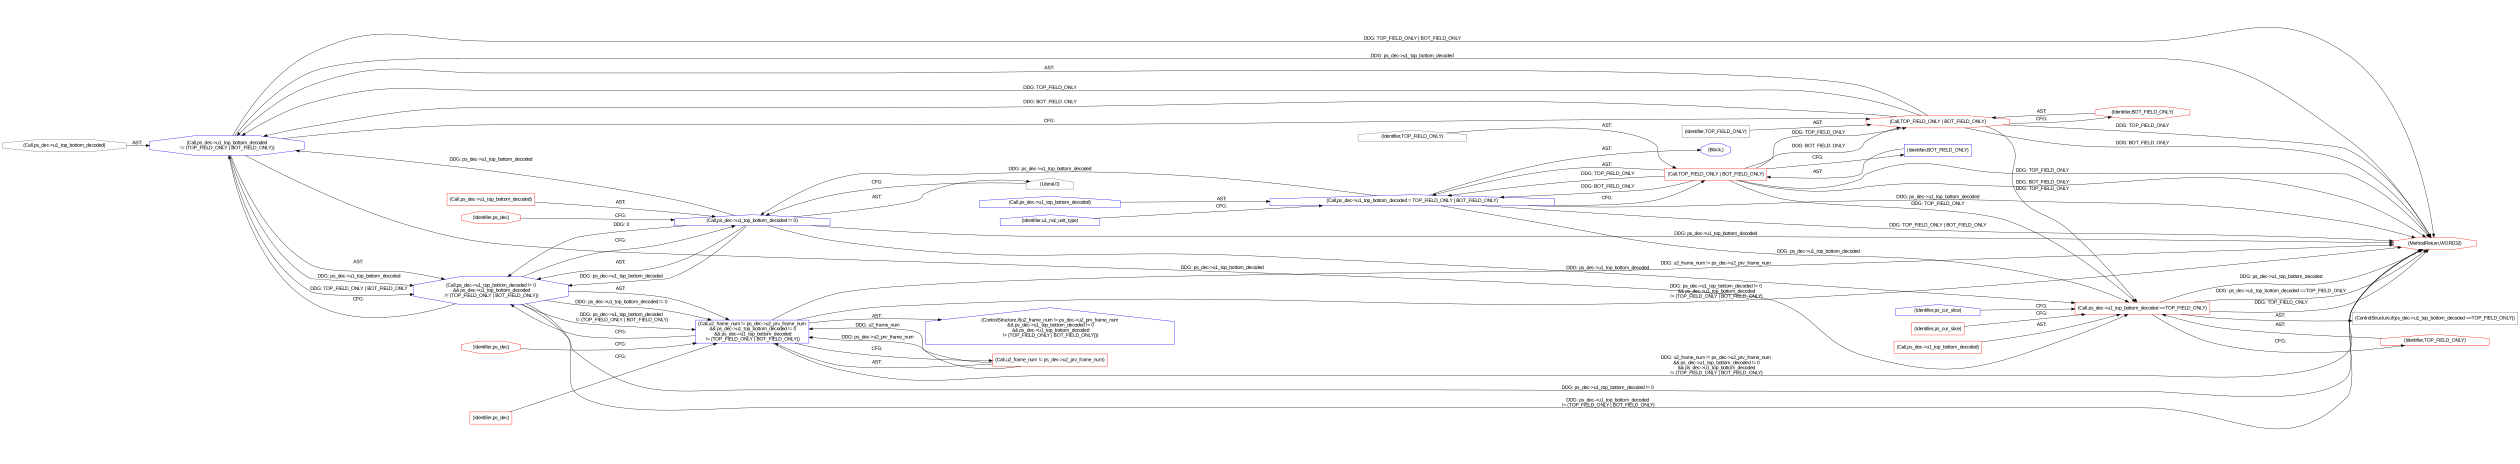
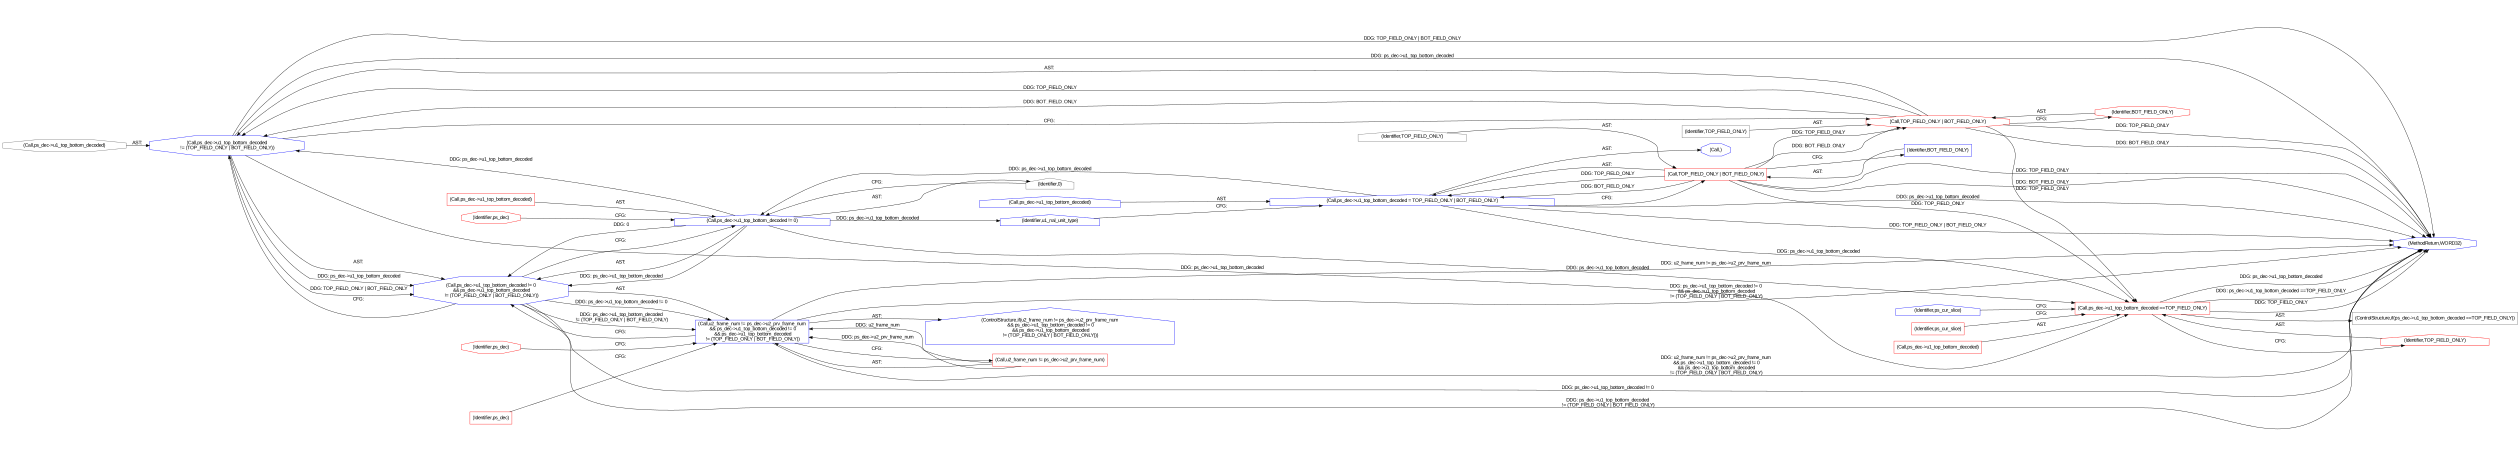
(1716, 150) -> (1716, 150)
(1050, 184) -> (1050, 184)
(1601, 236) -> (913, 221)
(2435, 243) -> (2435, 243)
